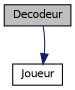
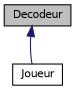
(45, 40) -> (31, 50)
